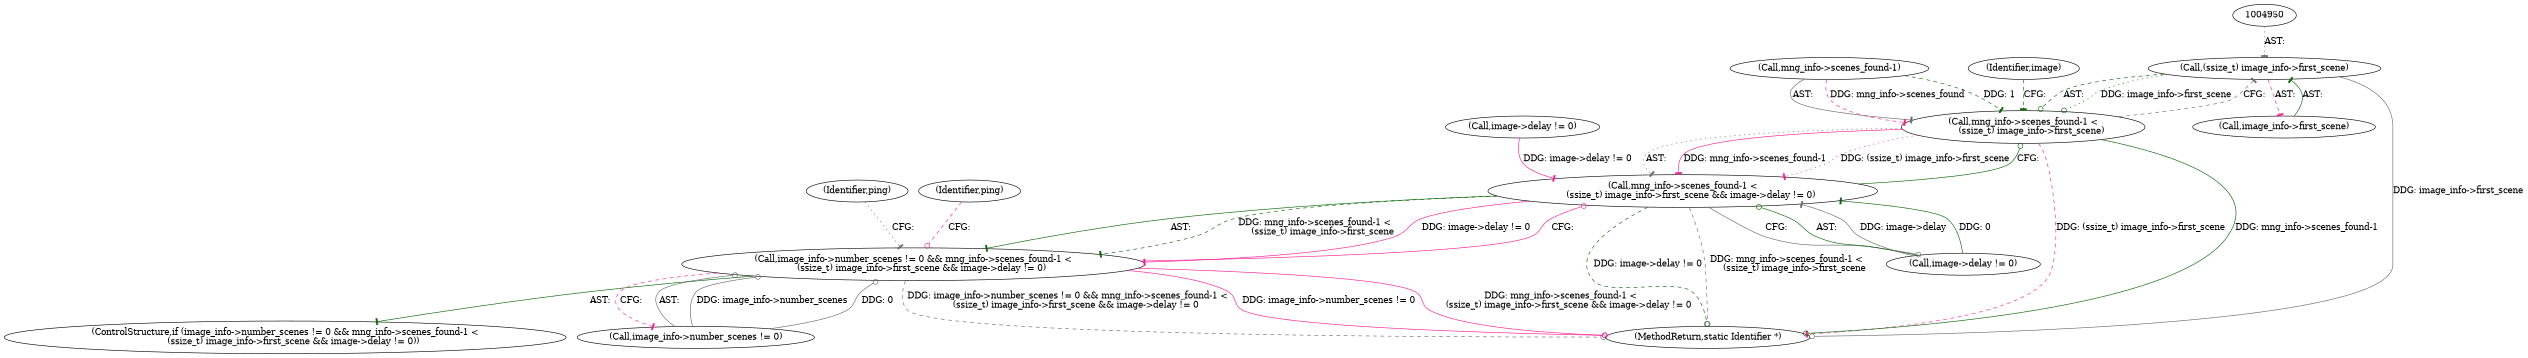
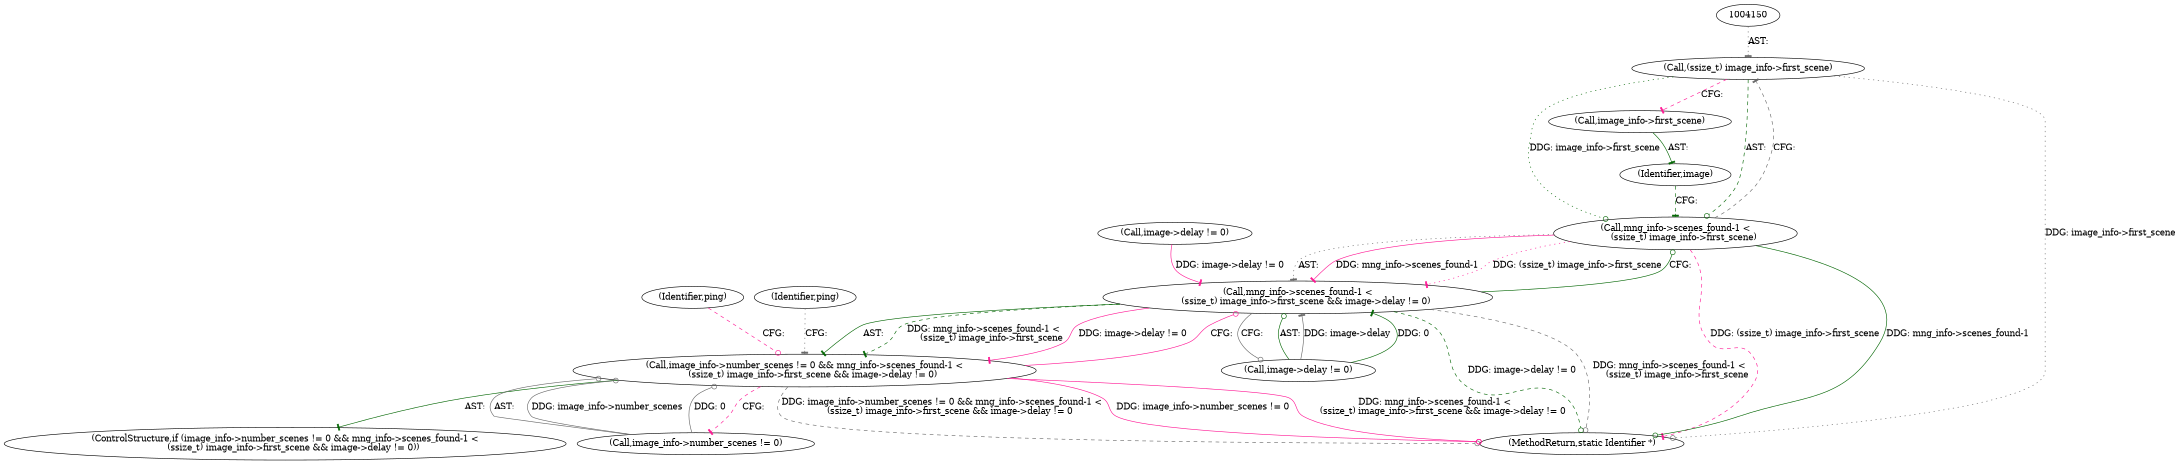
(2265, 15) -> (1748, 15)
(1829, 68) -> none
(2287, 95) -> (1714, 95)
(2302, 98) -> (1664, 146)
(2218, 317) -> (2045, 327)
